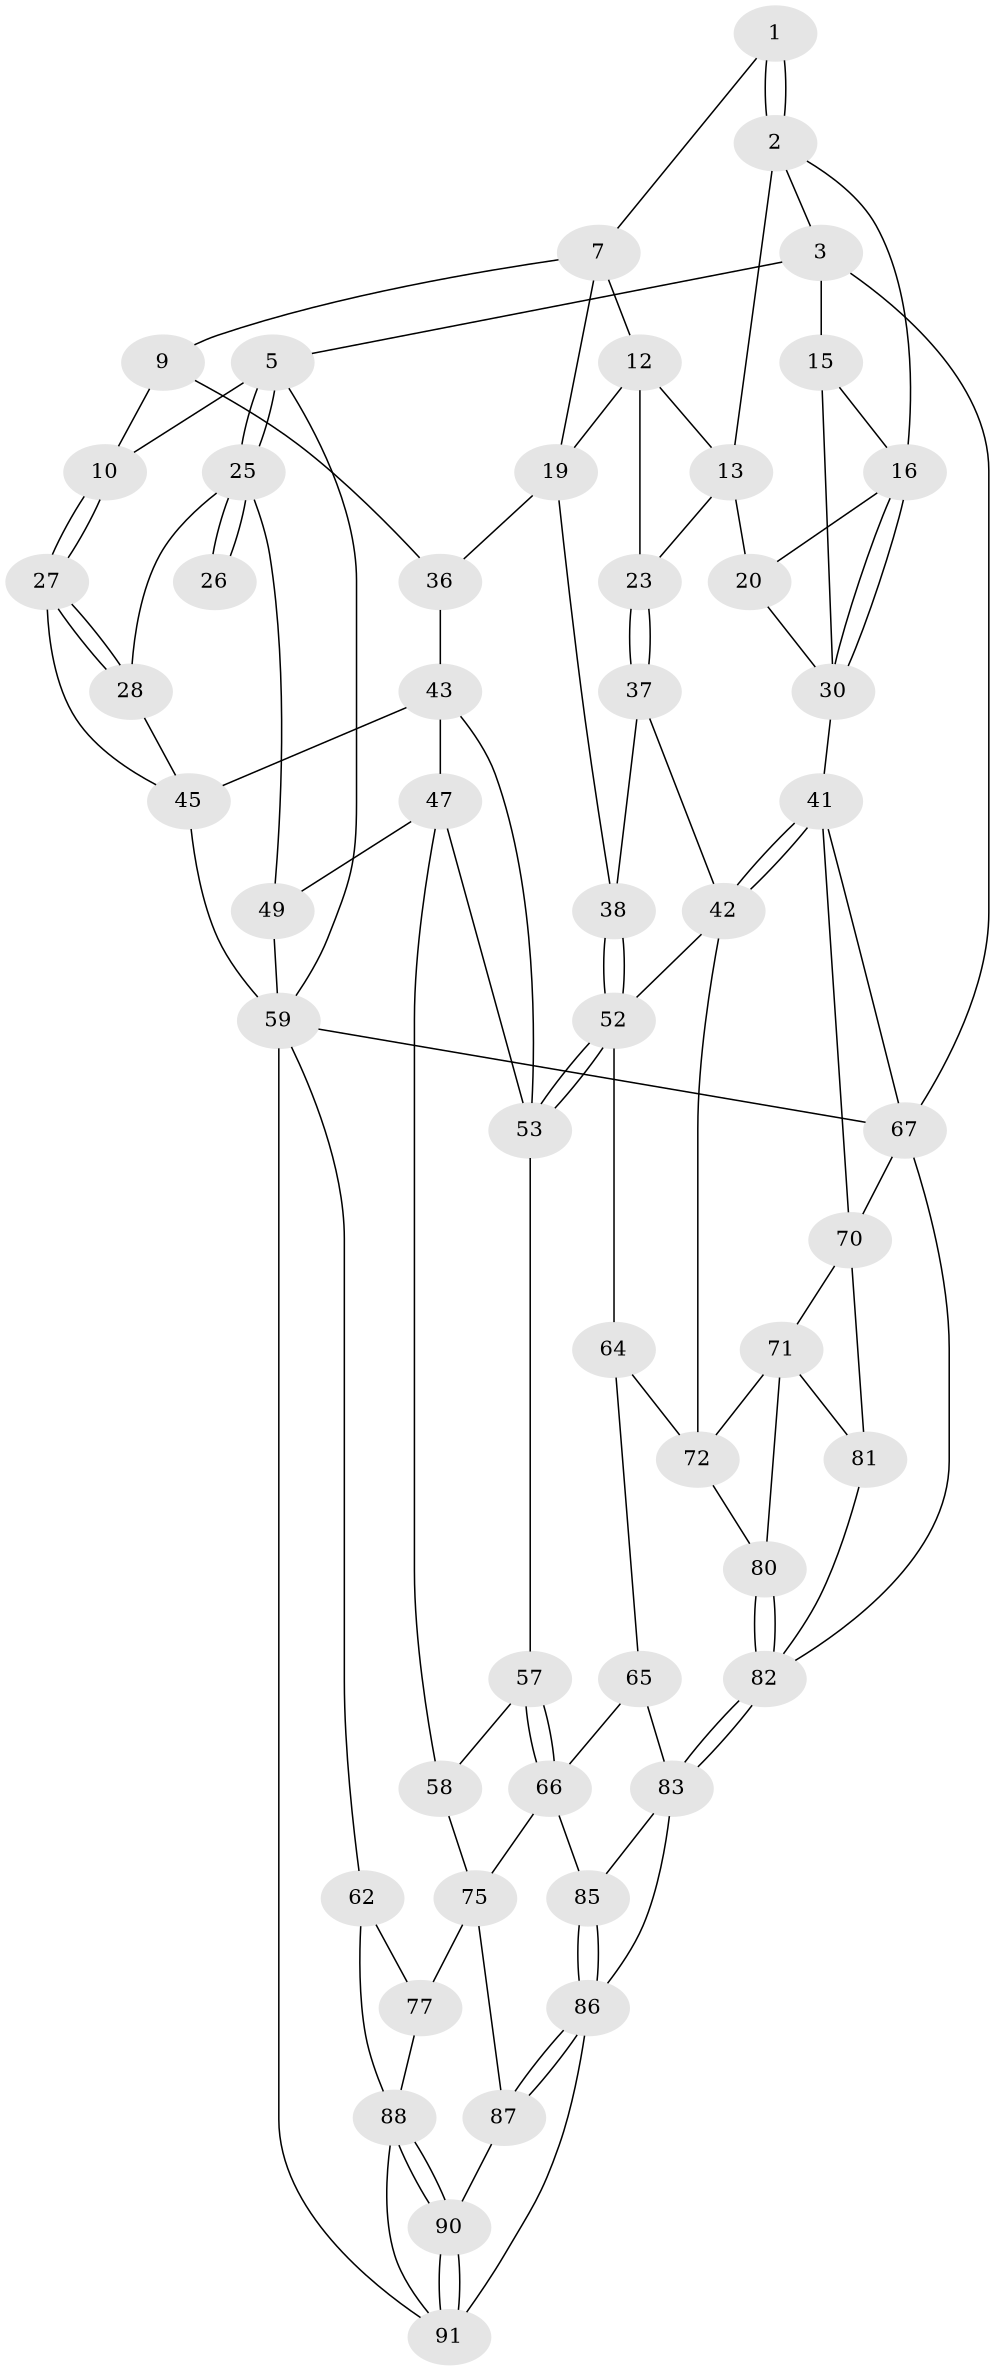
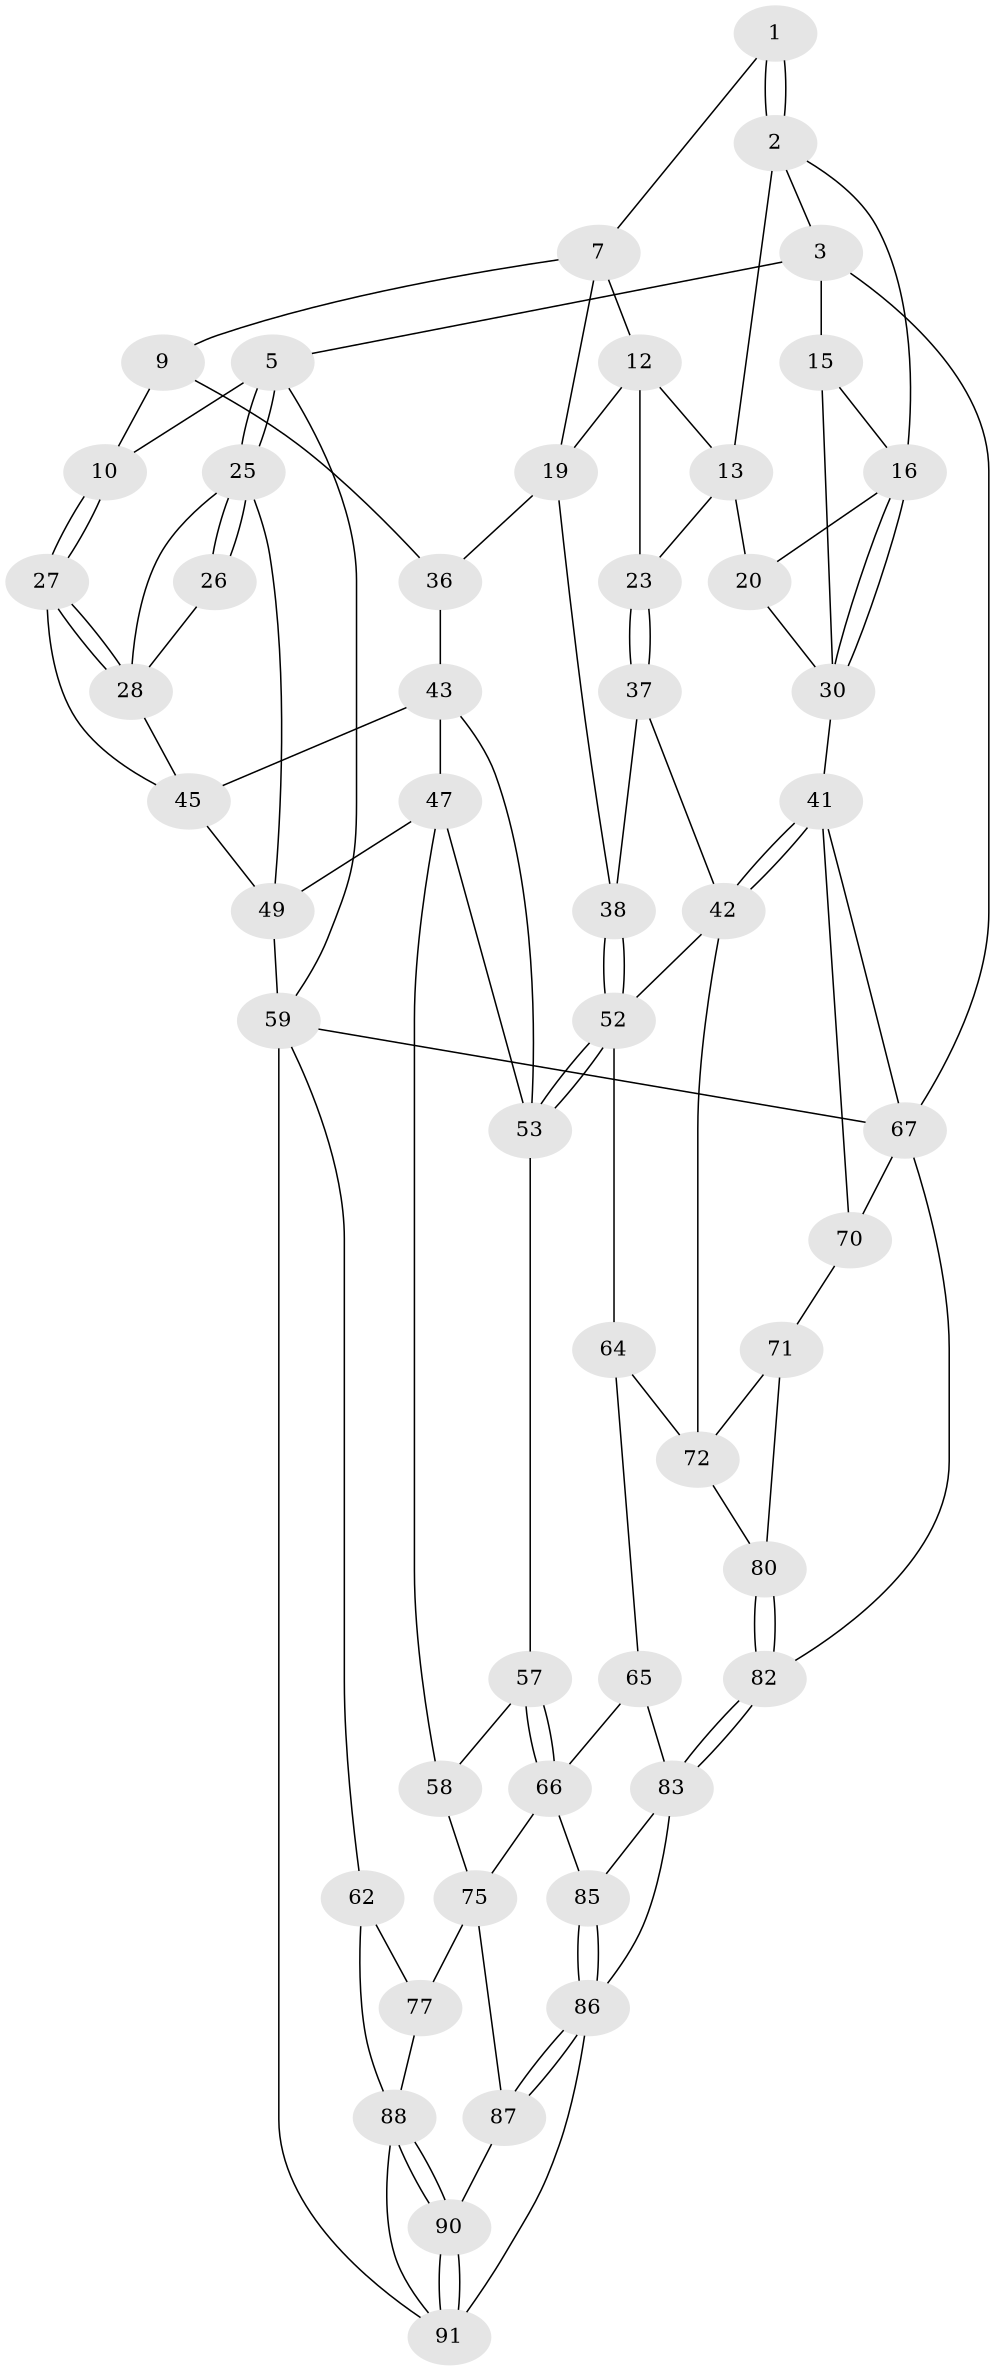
none -> (173, 637)
(210, 919) -> (231, 856)
(865, 1460) -> none
